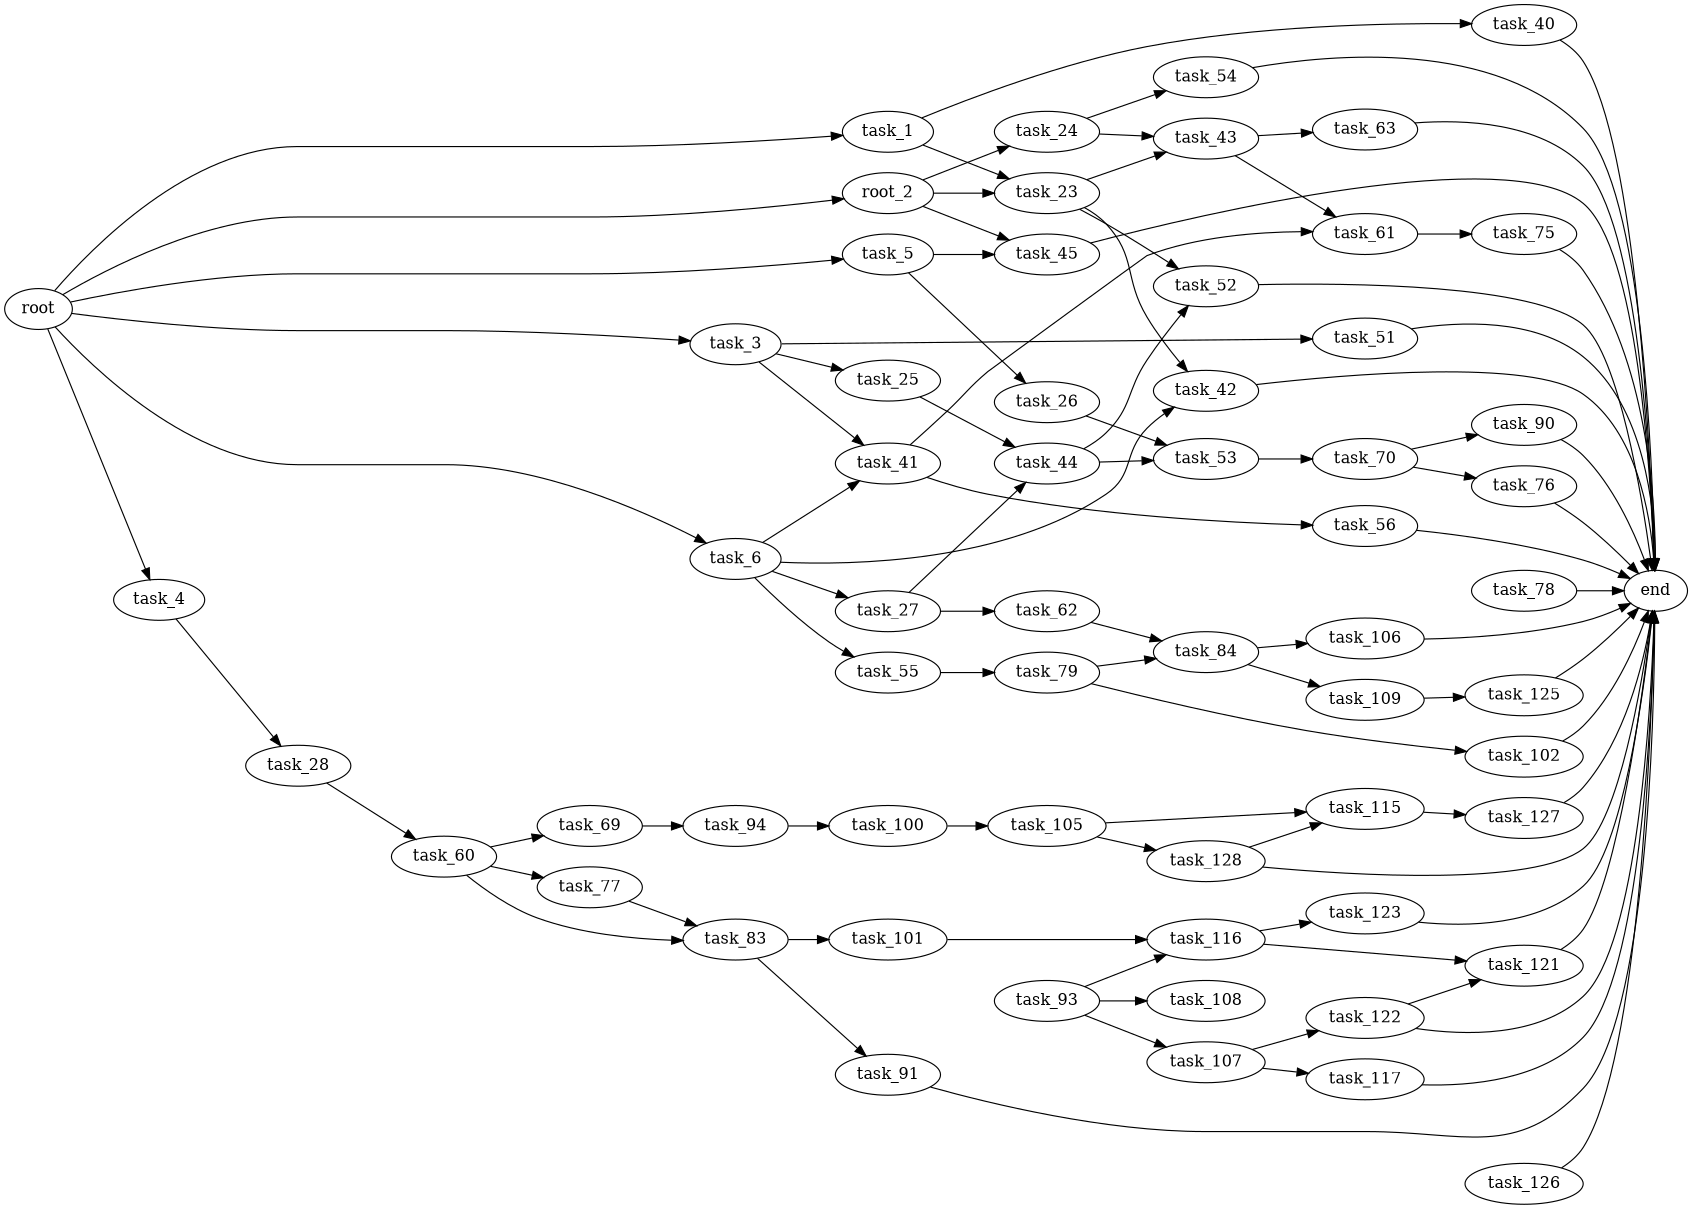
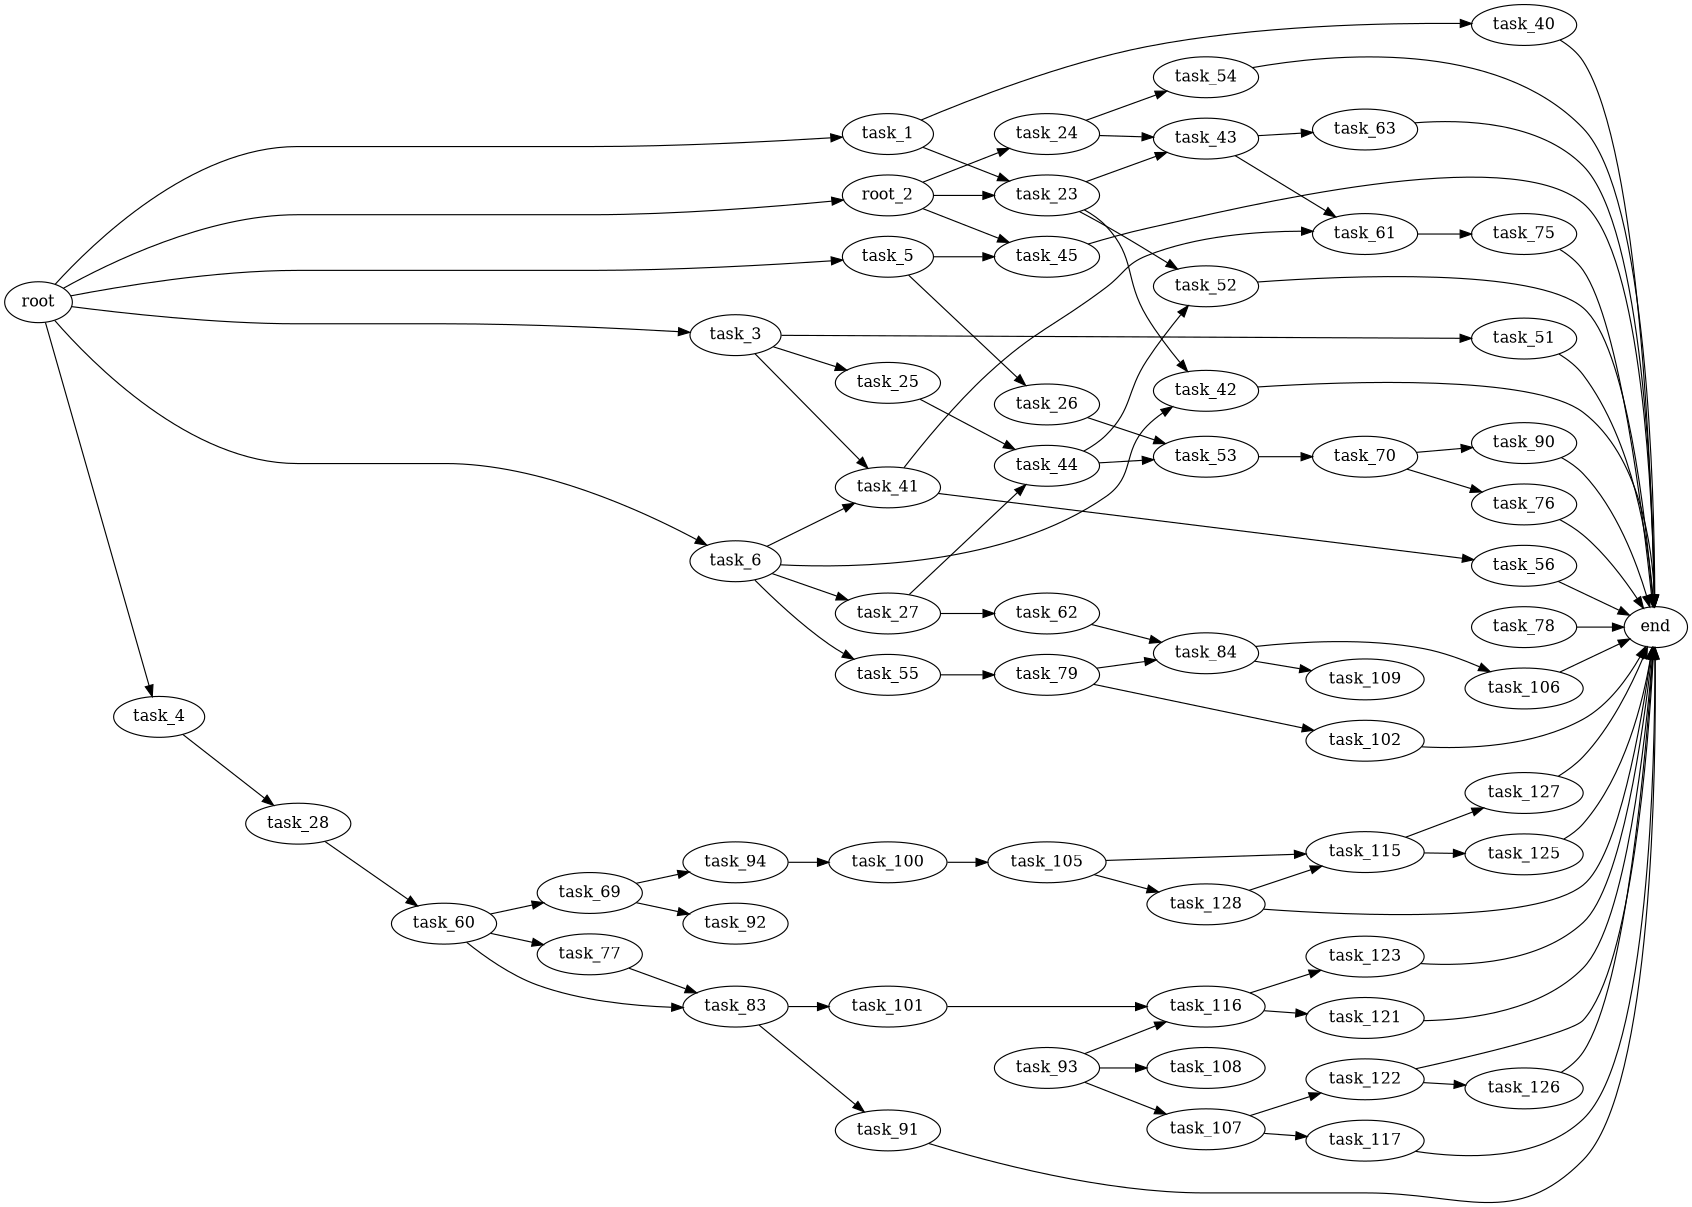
(1439, 698) -> (1439, 853)
none -> (736, 924)
(1439, 994) -> (1439, 1084)
